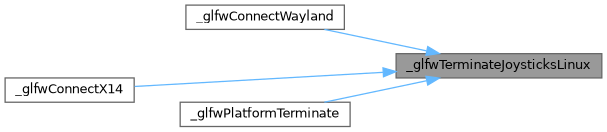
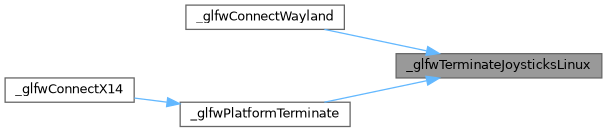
(259, 79) -> (151, 100)
